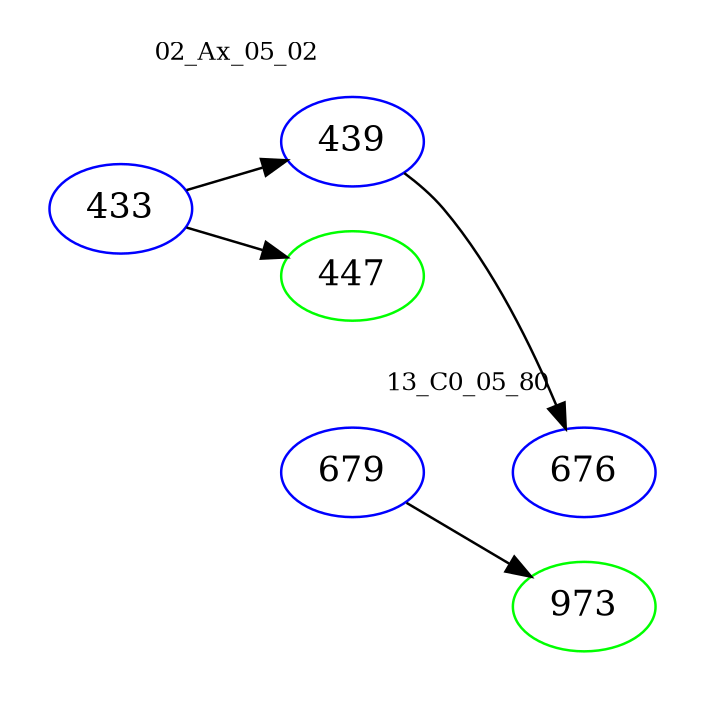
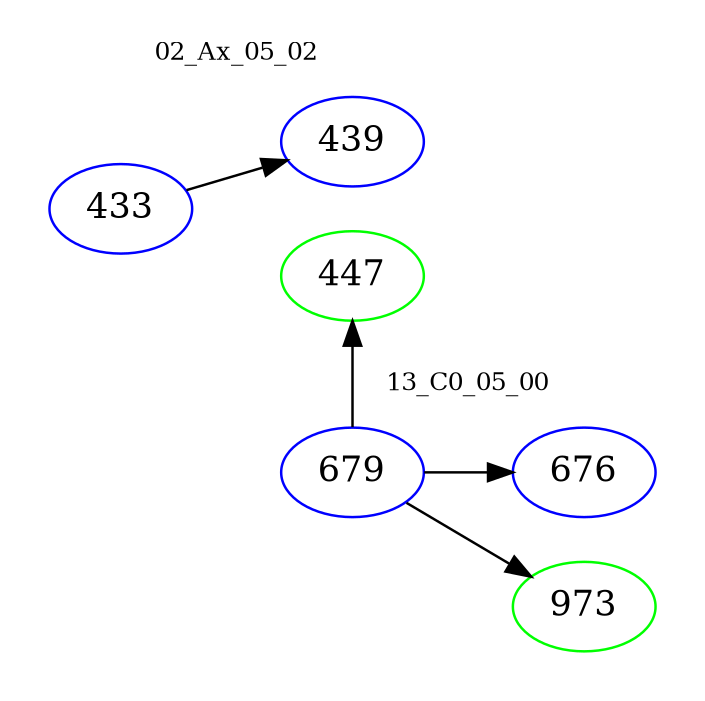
(225, 239) -> (353, 386)
(494, 280) -> (456, 472)
(468, 384) -> (468, 384)
